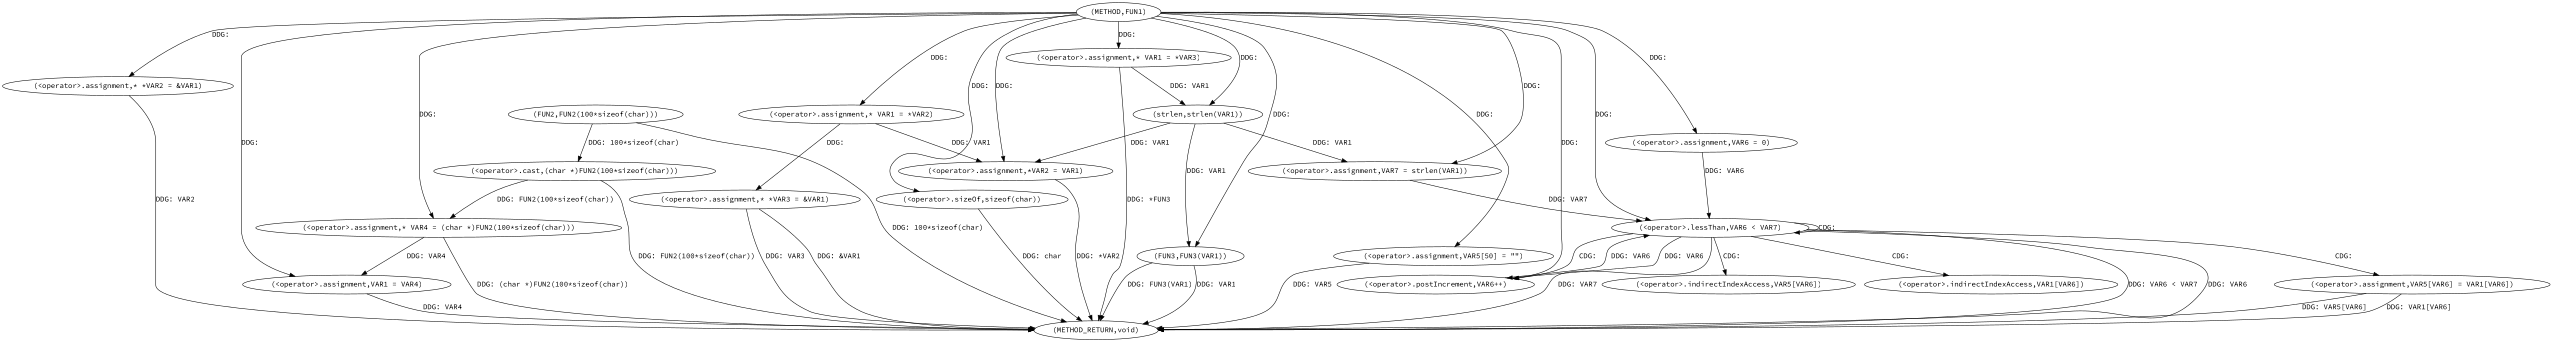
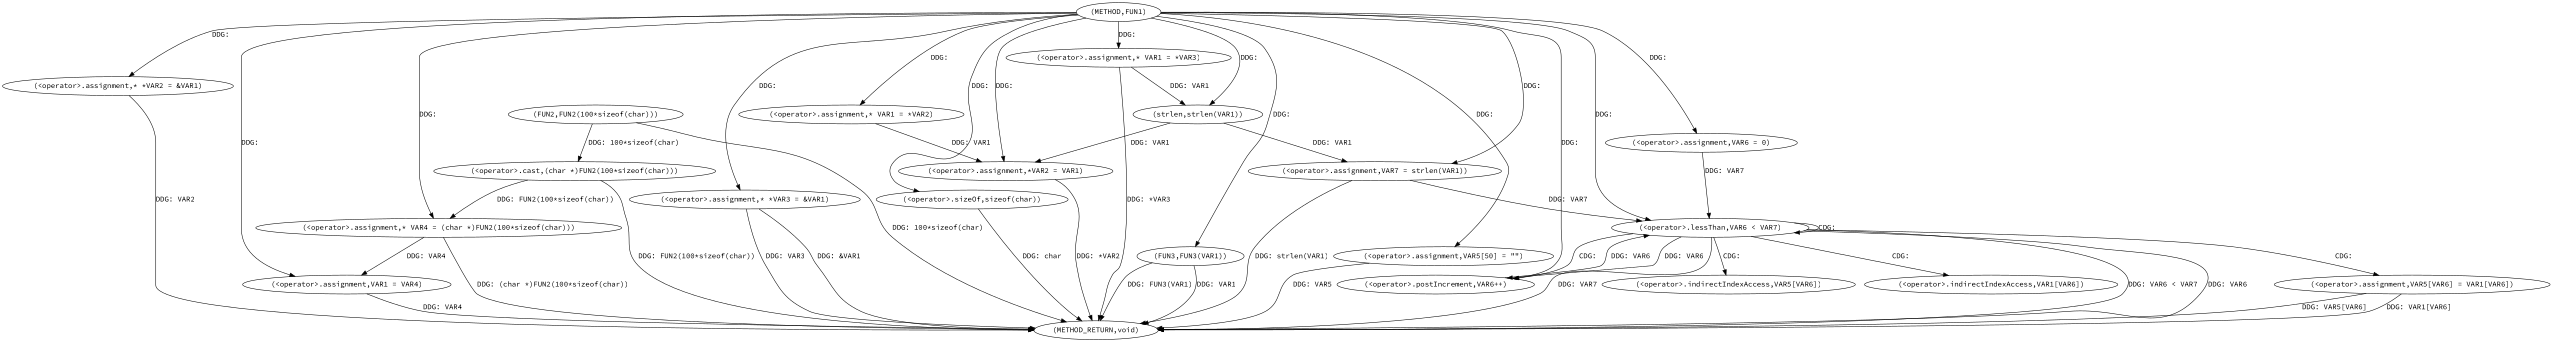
(802, 154) -> (855, 42)
(1725, 171) -> (1725, 171)
(1185, 182) -> none
(1149, 199) -> (1149, 199)
none -> (1249, 261)
